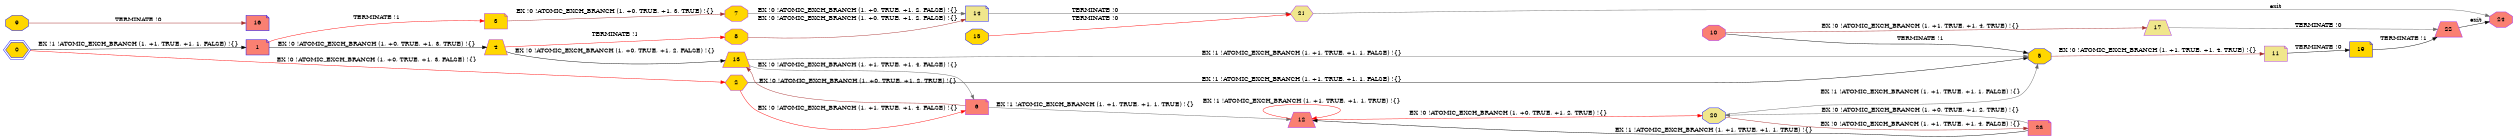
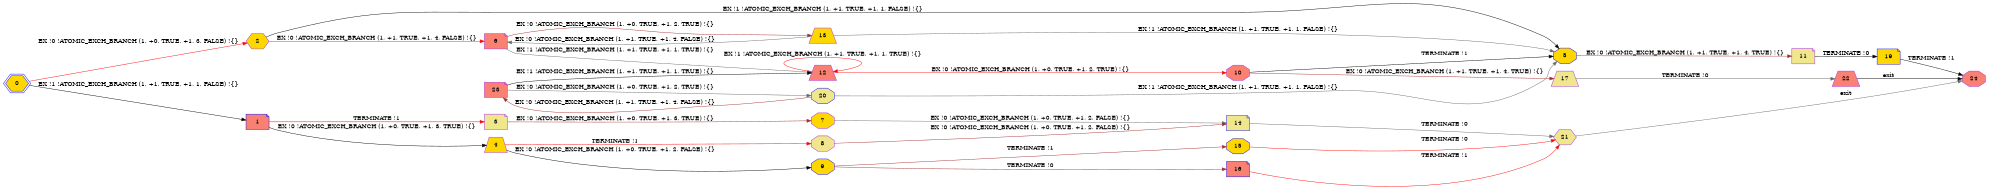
(496, 21) -> (496, 122)
(736, 37) -> (823, 144)
(2403, 47) -> (1929, 66)
(613, 64) -> (656, 170)
(1505, 118) -> (1028, 73)
none -> (1028, 156)
none -> (1406, 186)
